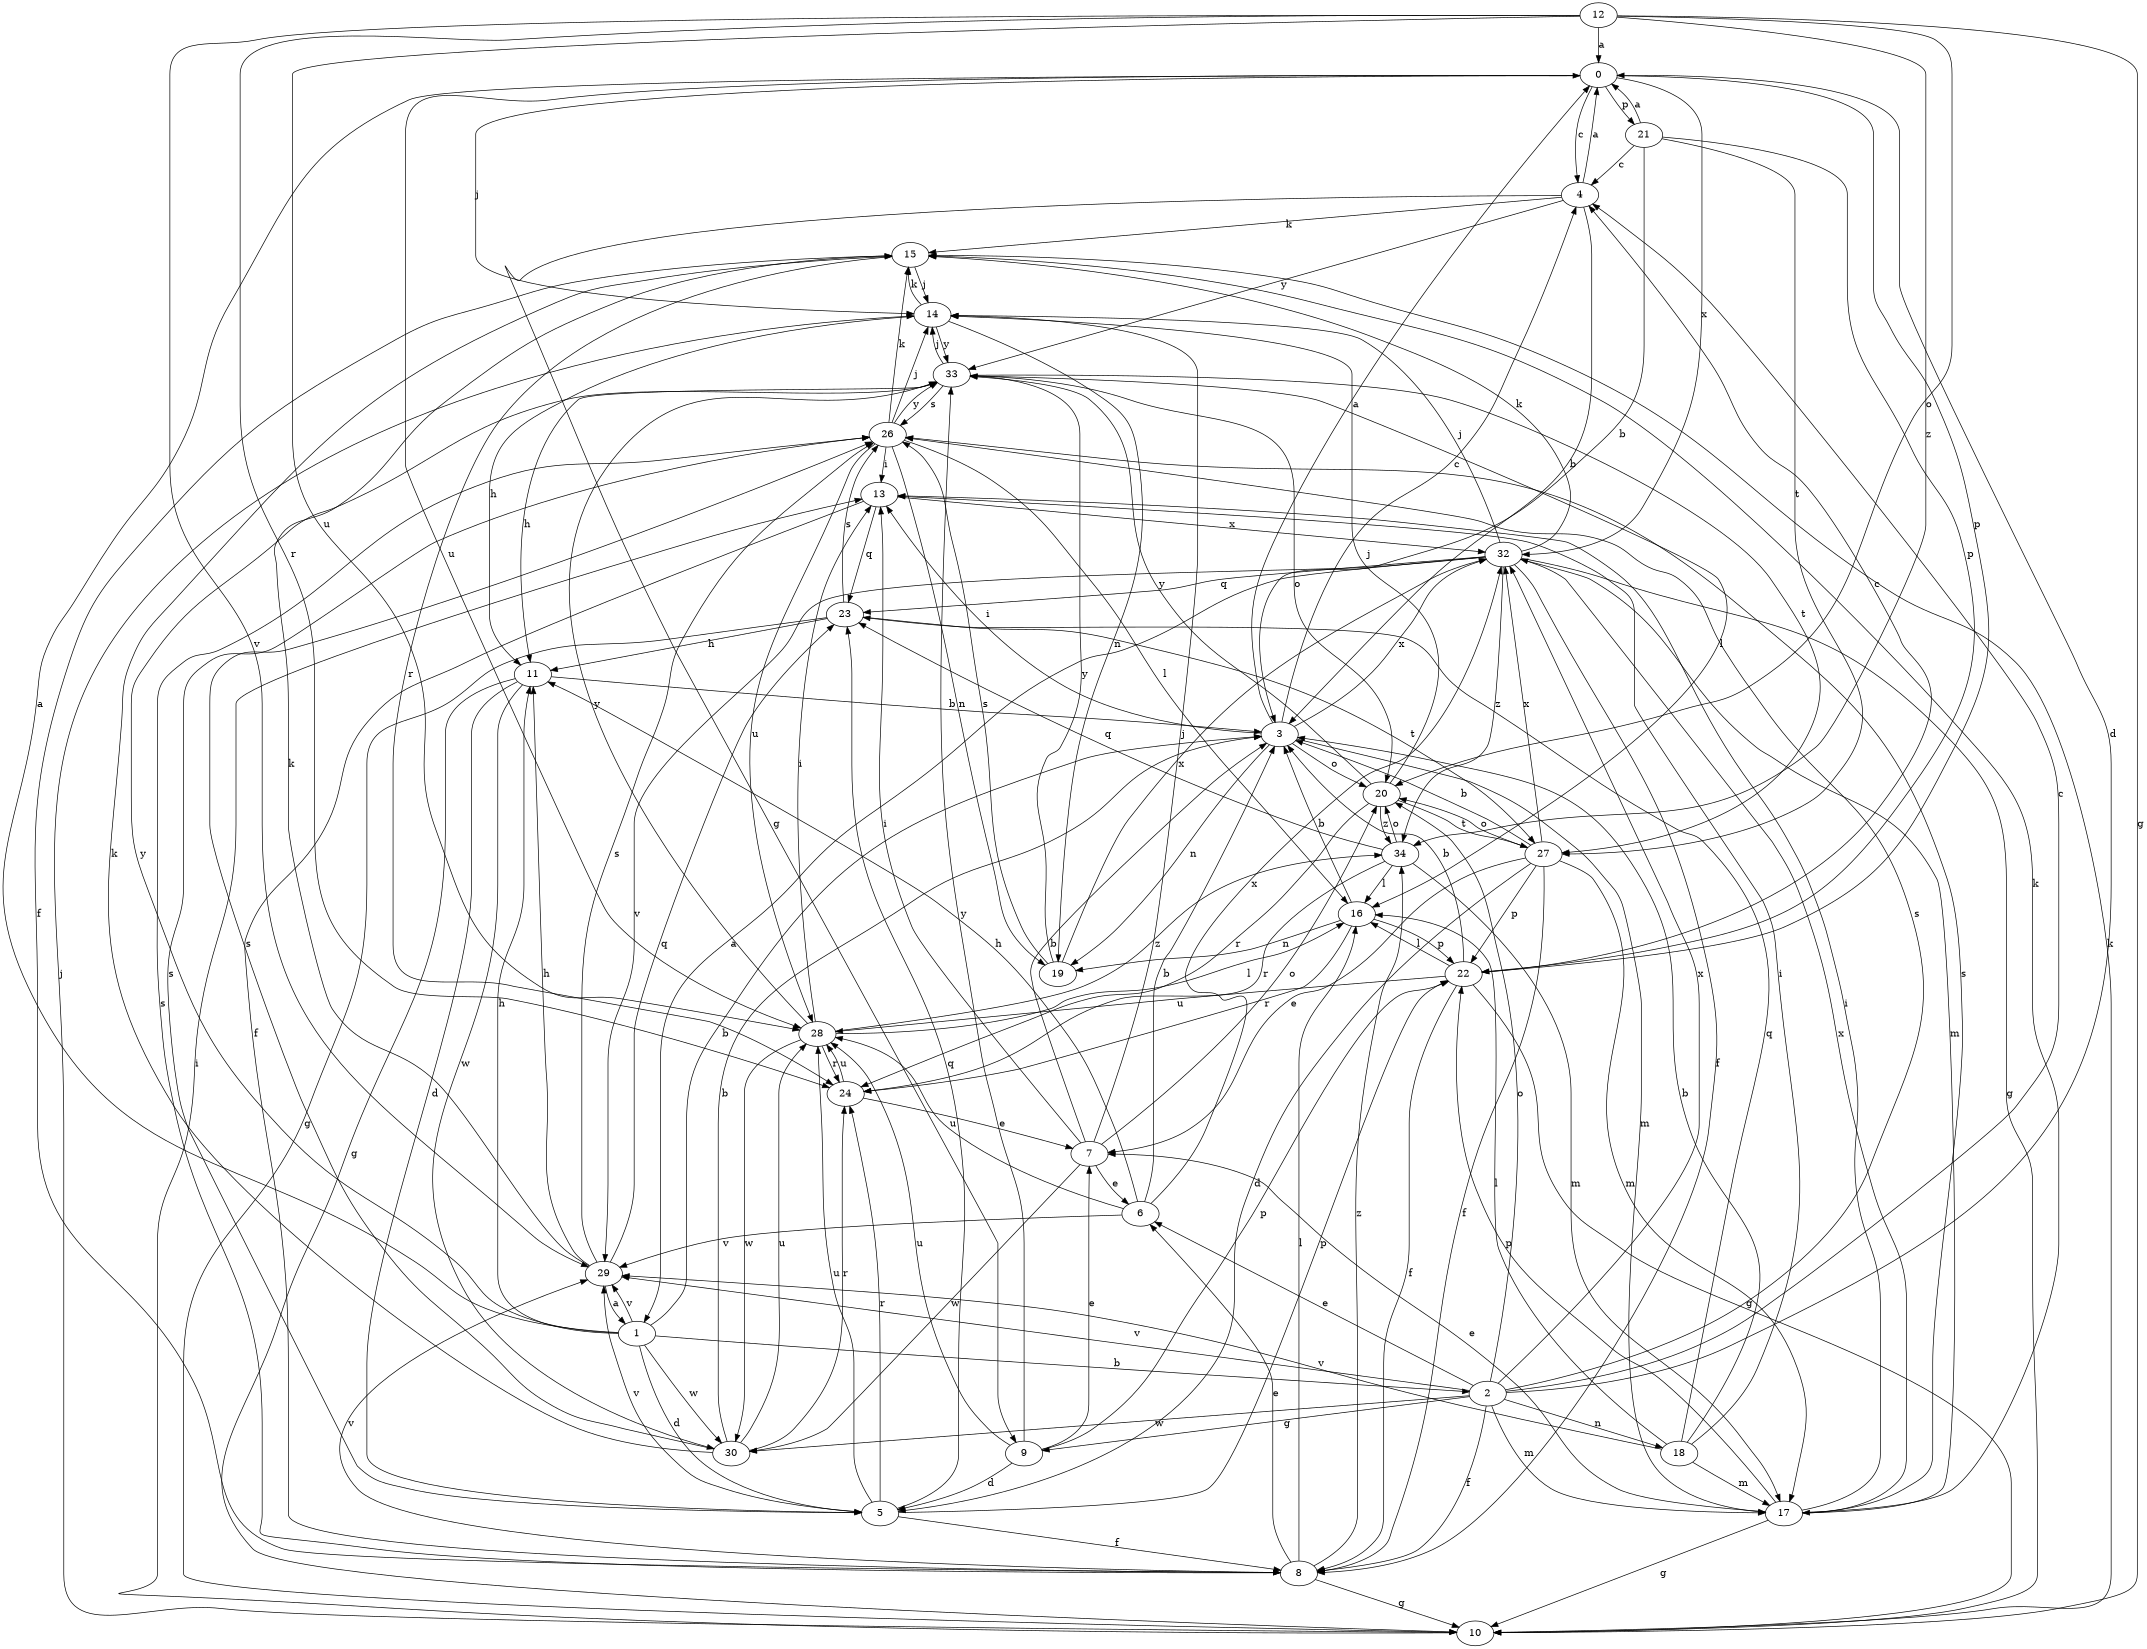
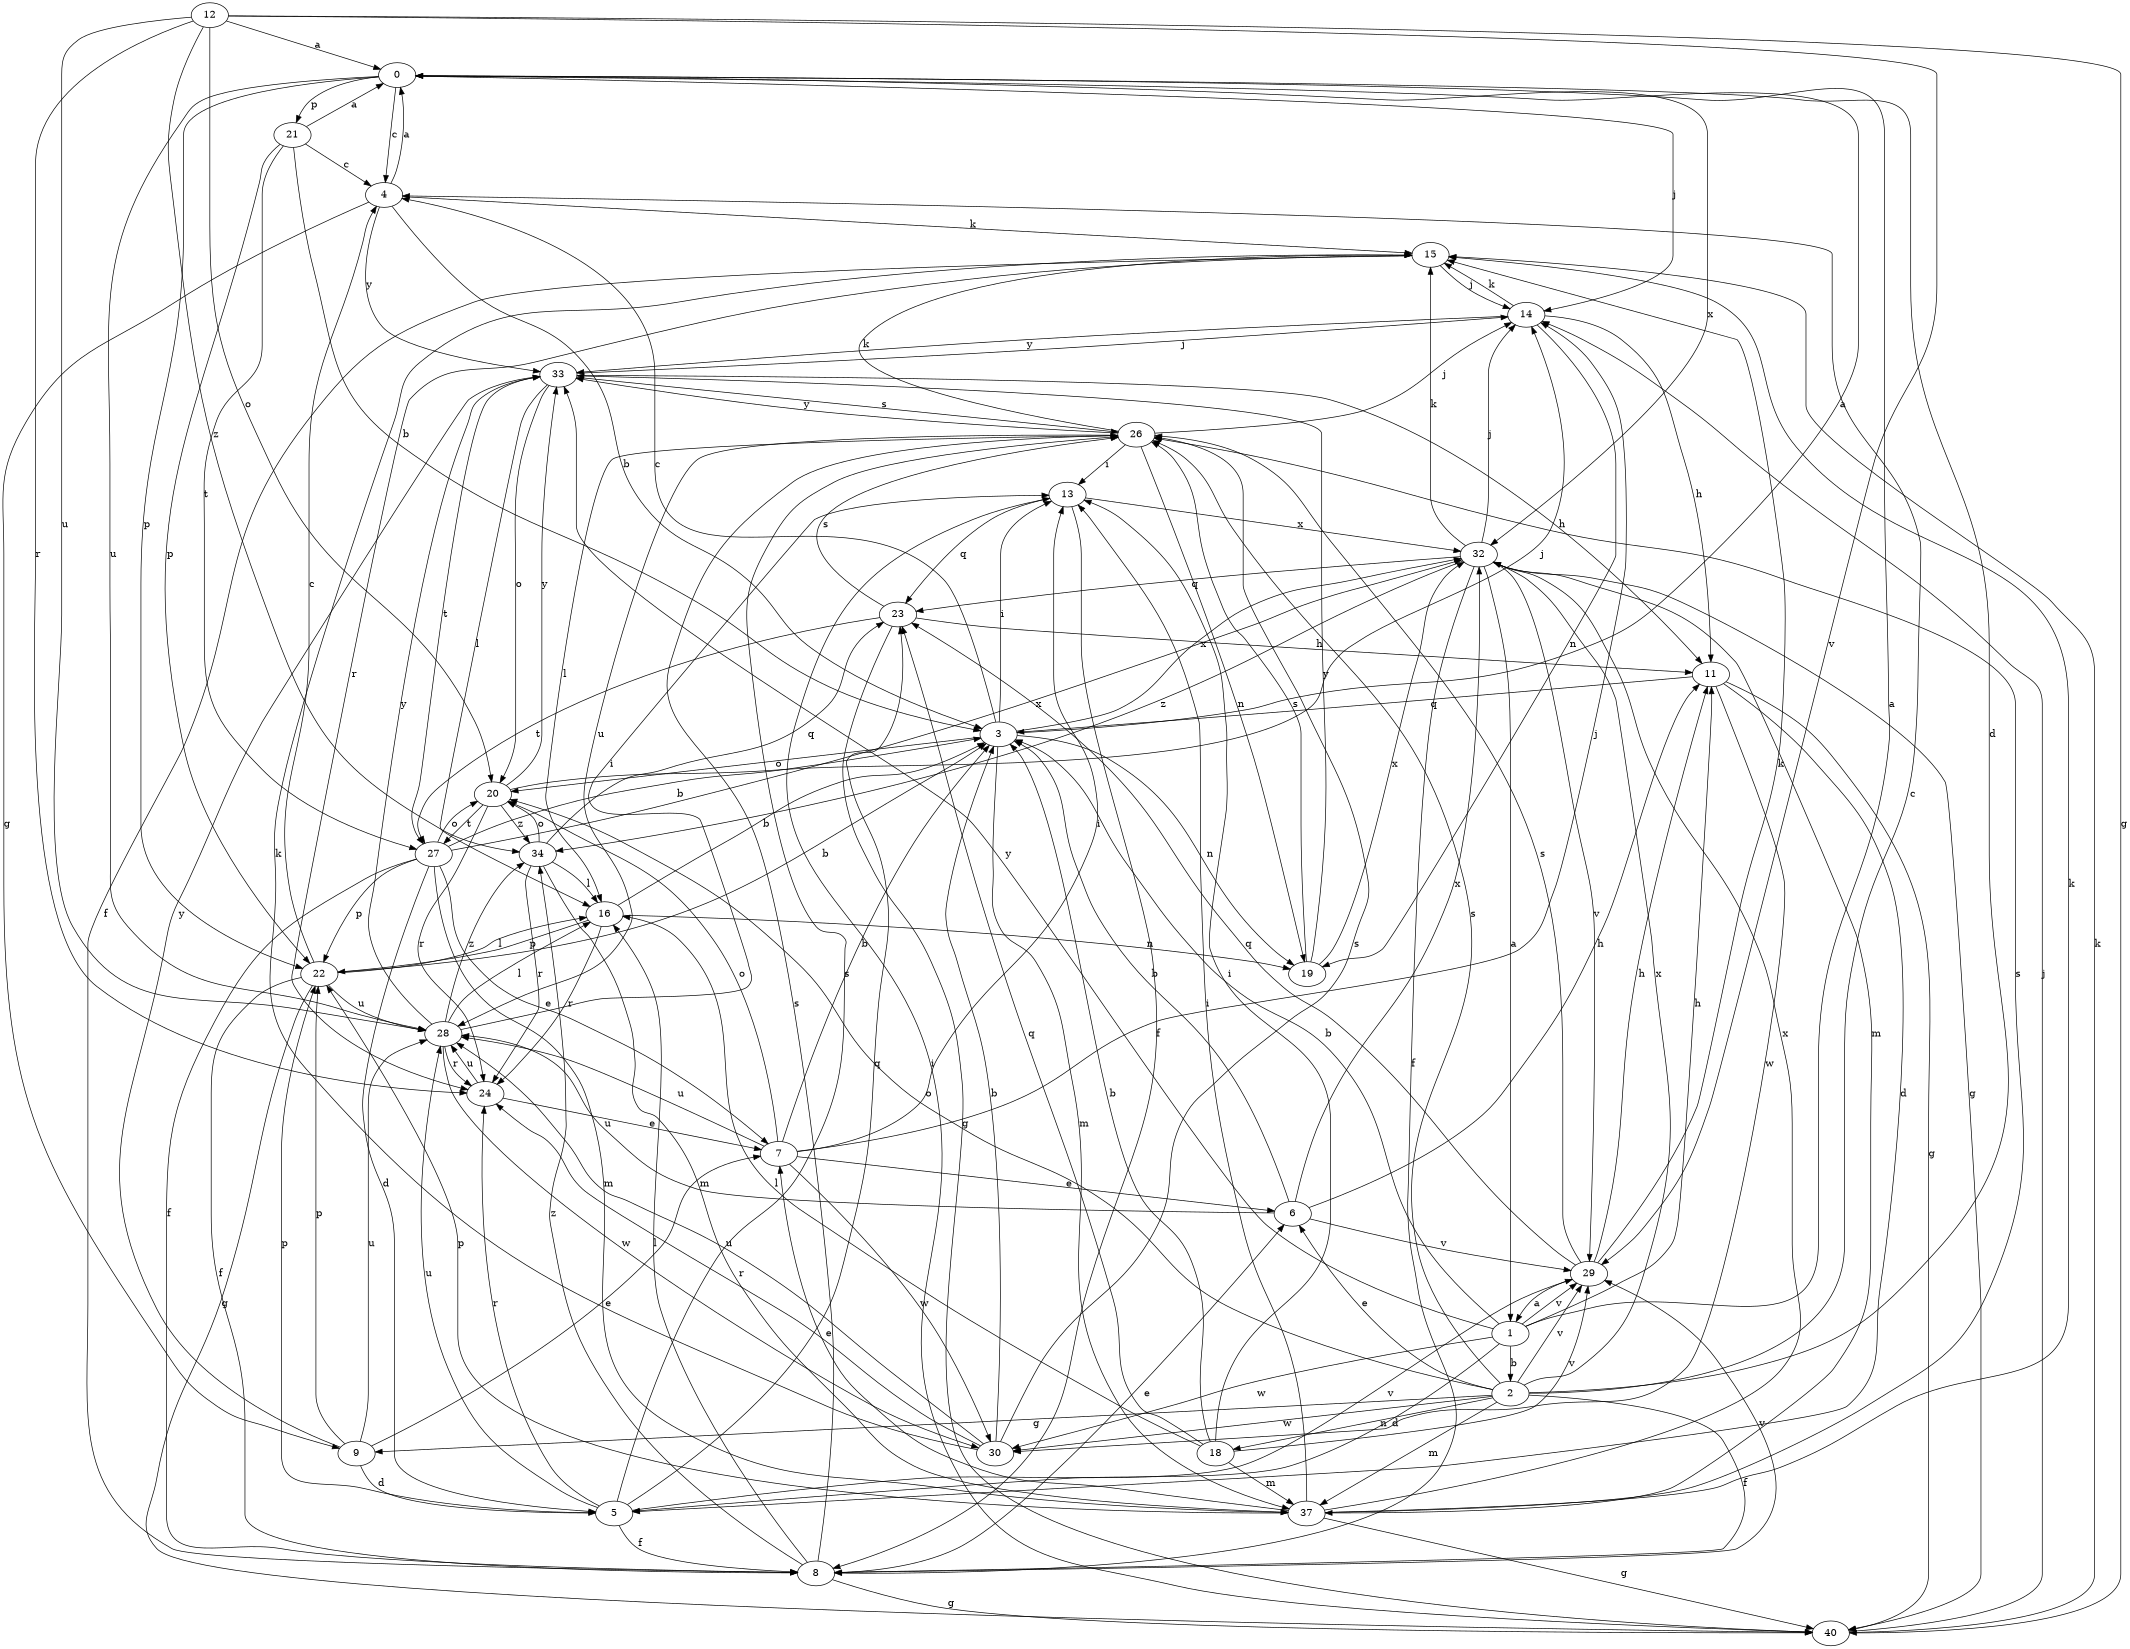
(952, 704) -> (1434, 704)
none -> (620, 1080)
(1784, 1513) -> (1307, 1513)
(1475, 1633) -> (1831, 1633)
